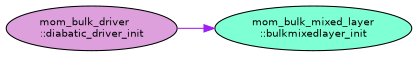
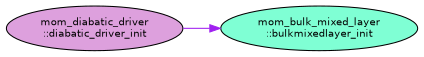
(92, 28) -> (95, 28)
